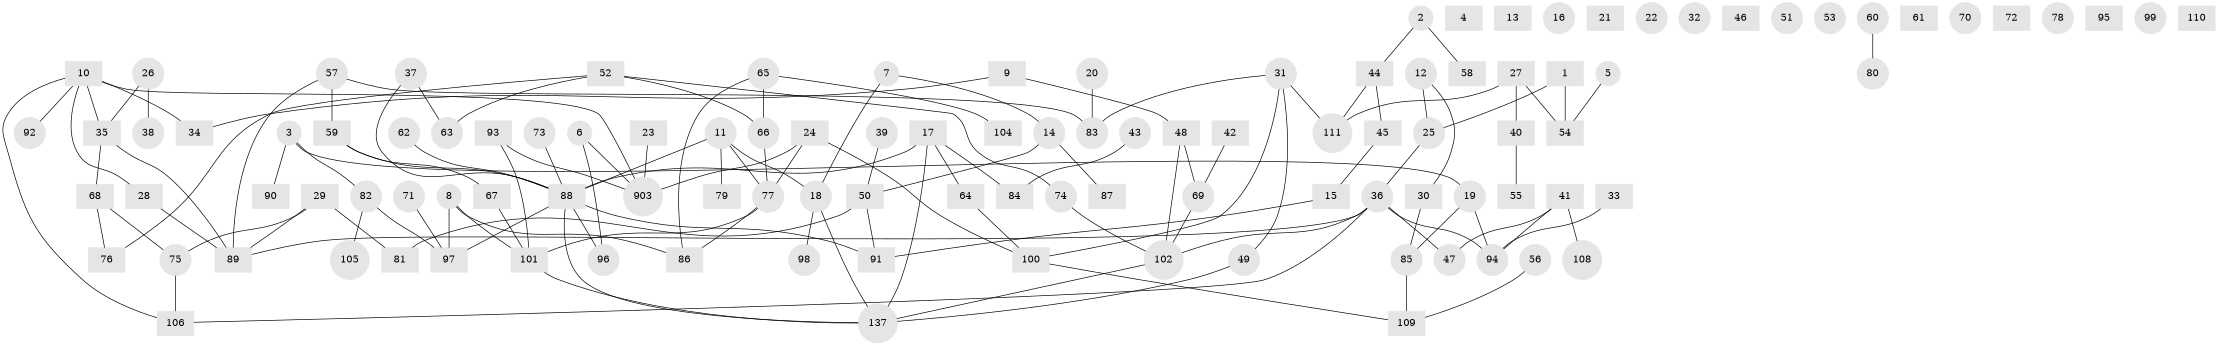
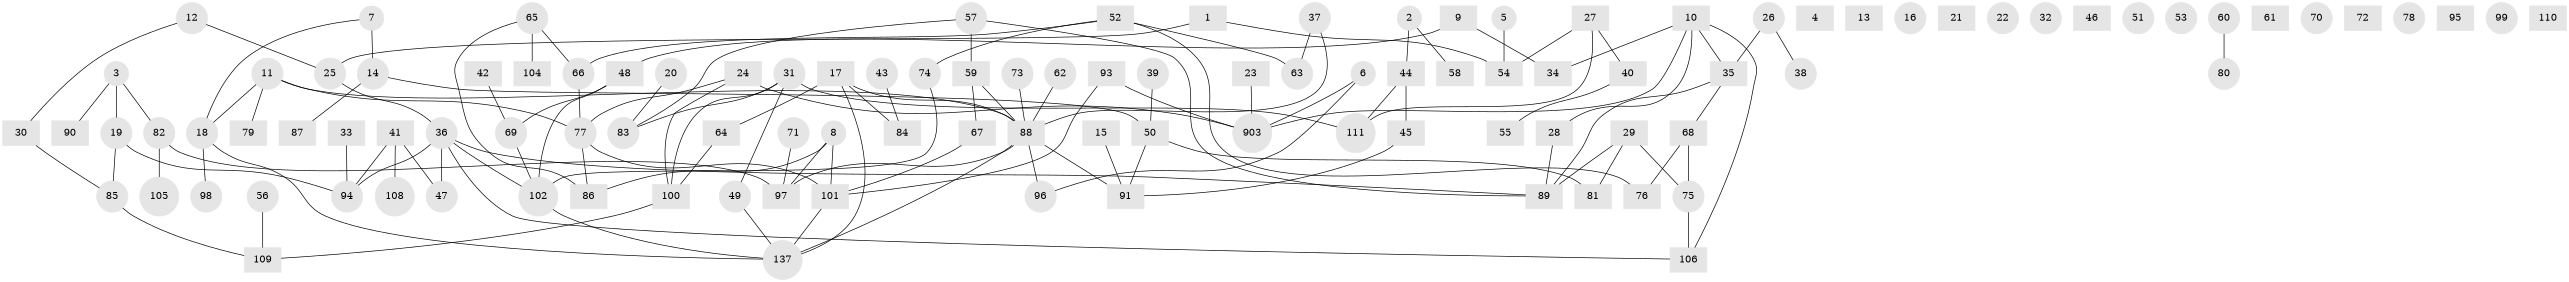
(30, 133) -> none
(1354, 169) -> (1253, 187)
